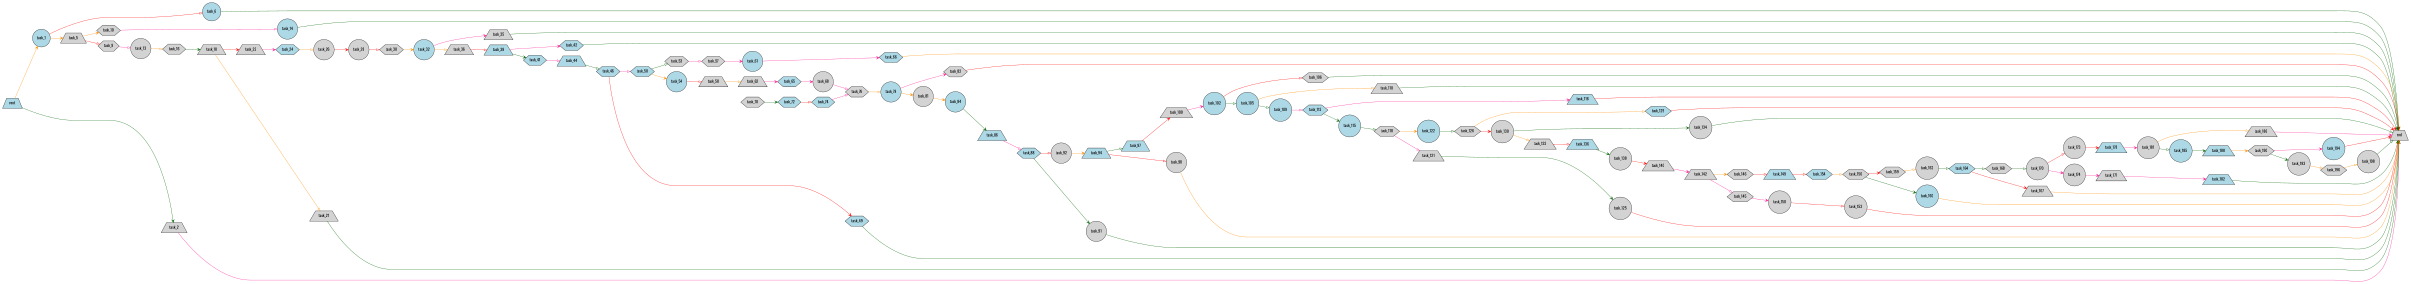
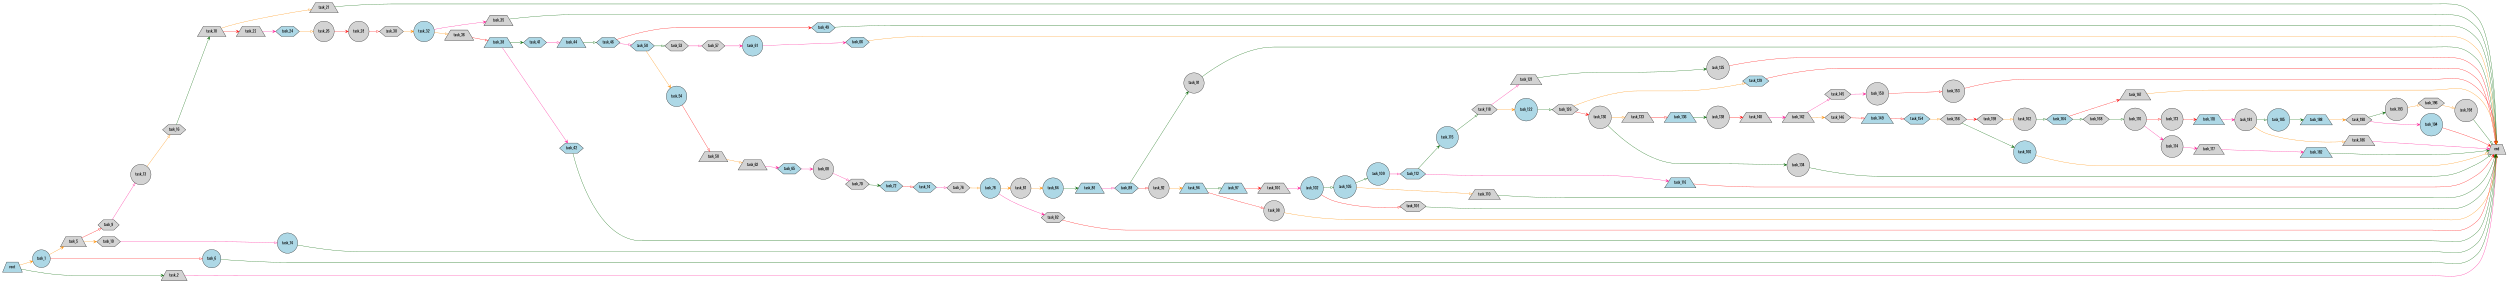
(839, 87) -> (840, 176)
